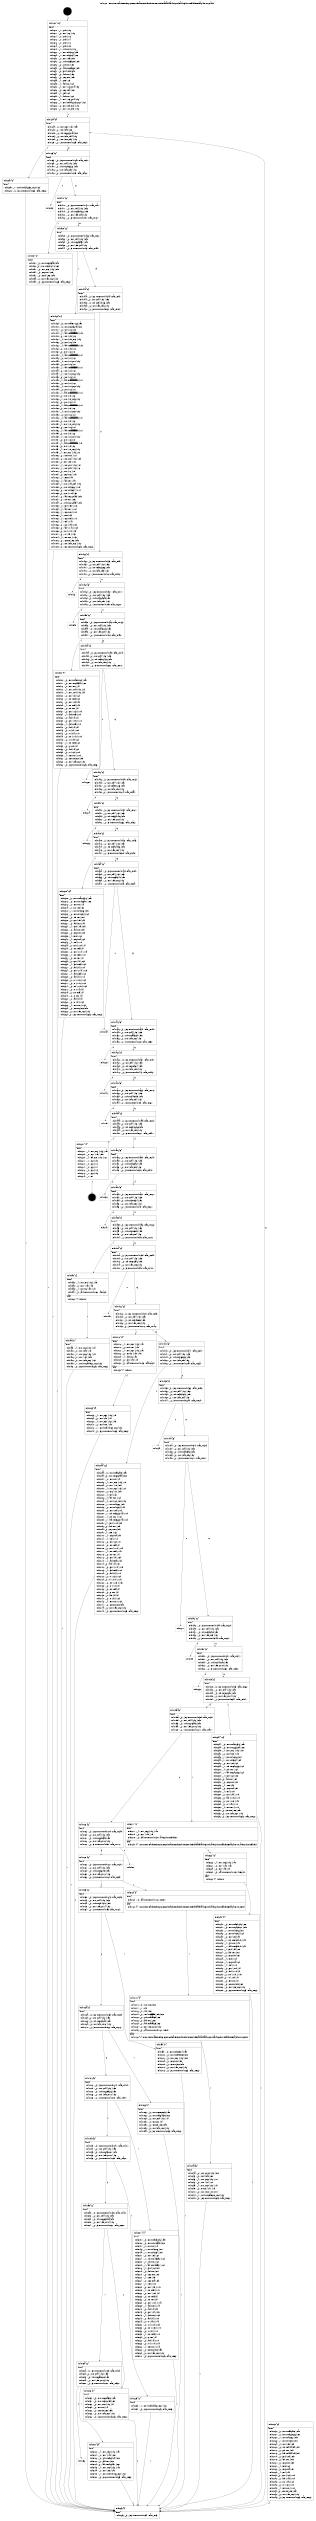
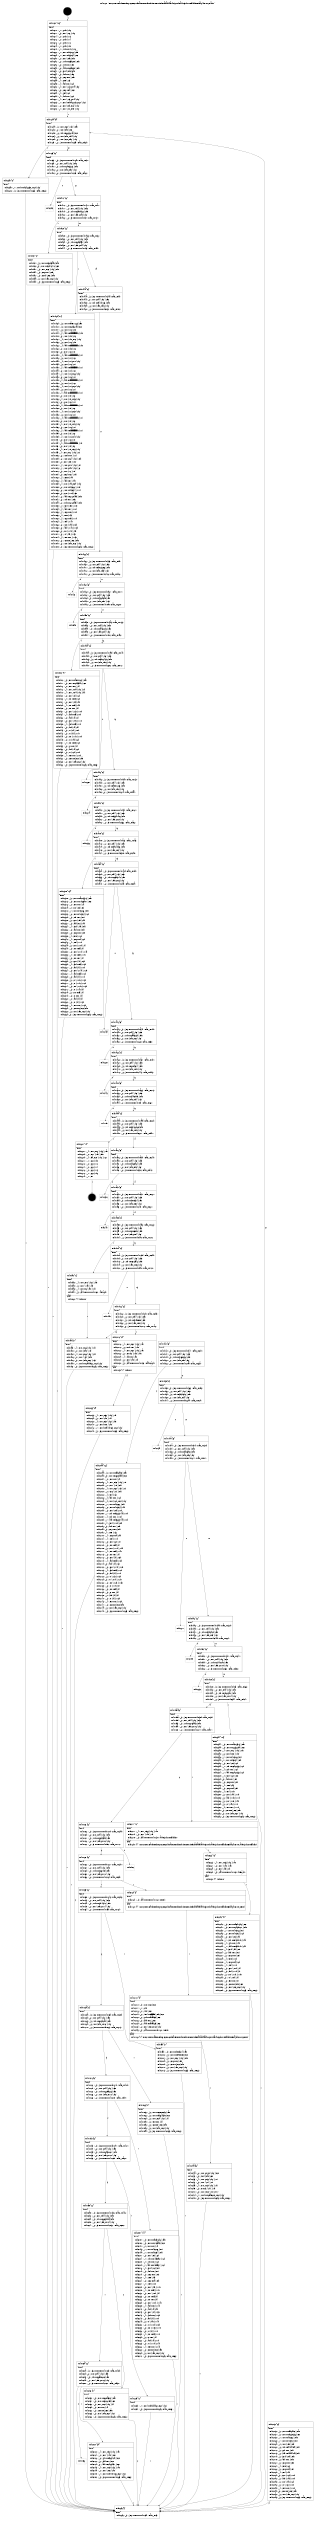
(116, 797) -> none
(158, 1335) -> (112, 1333)
